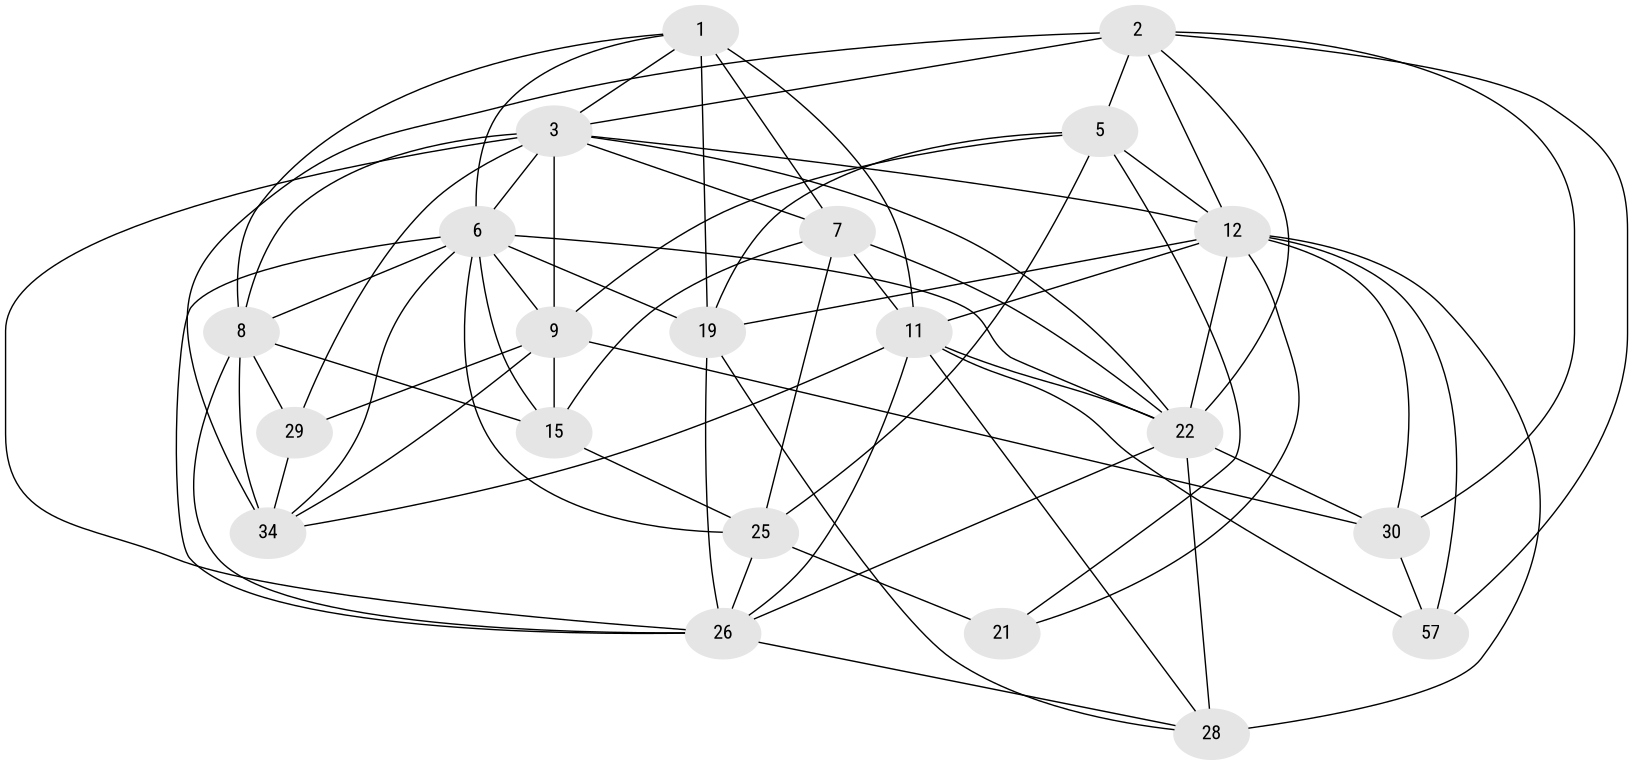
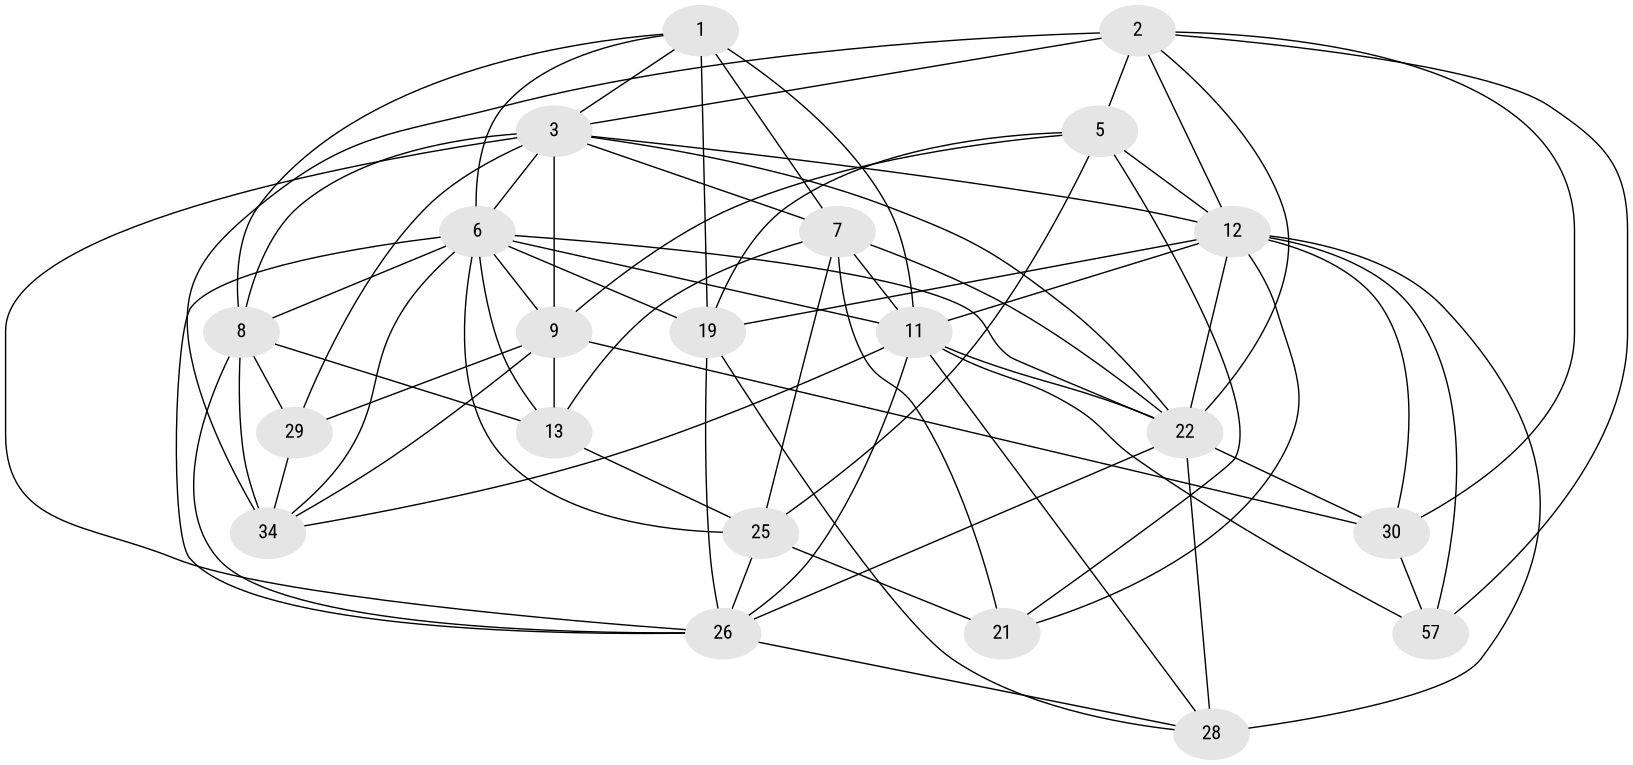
none -> (678, 278)
(554, 433) -> (554, 433)
none -> (931, 433)
